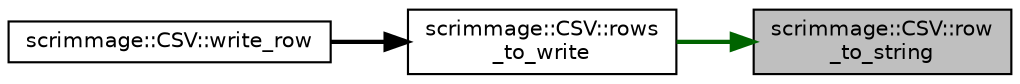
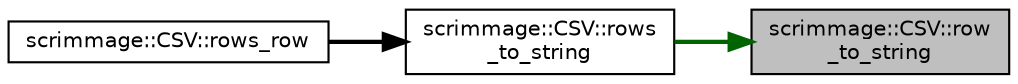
(170, 42) -> (169, 42)
(542, 42) -> (540, 42)
